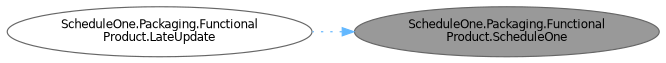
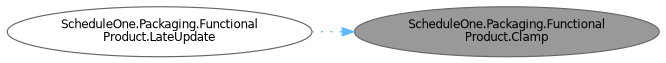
(507, 32) -> (507, 32)
